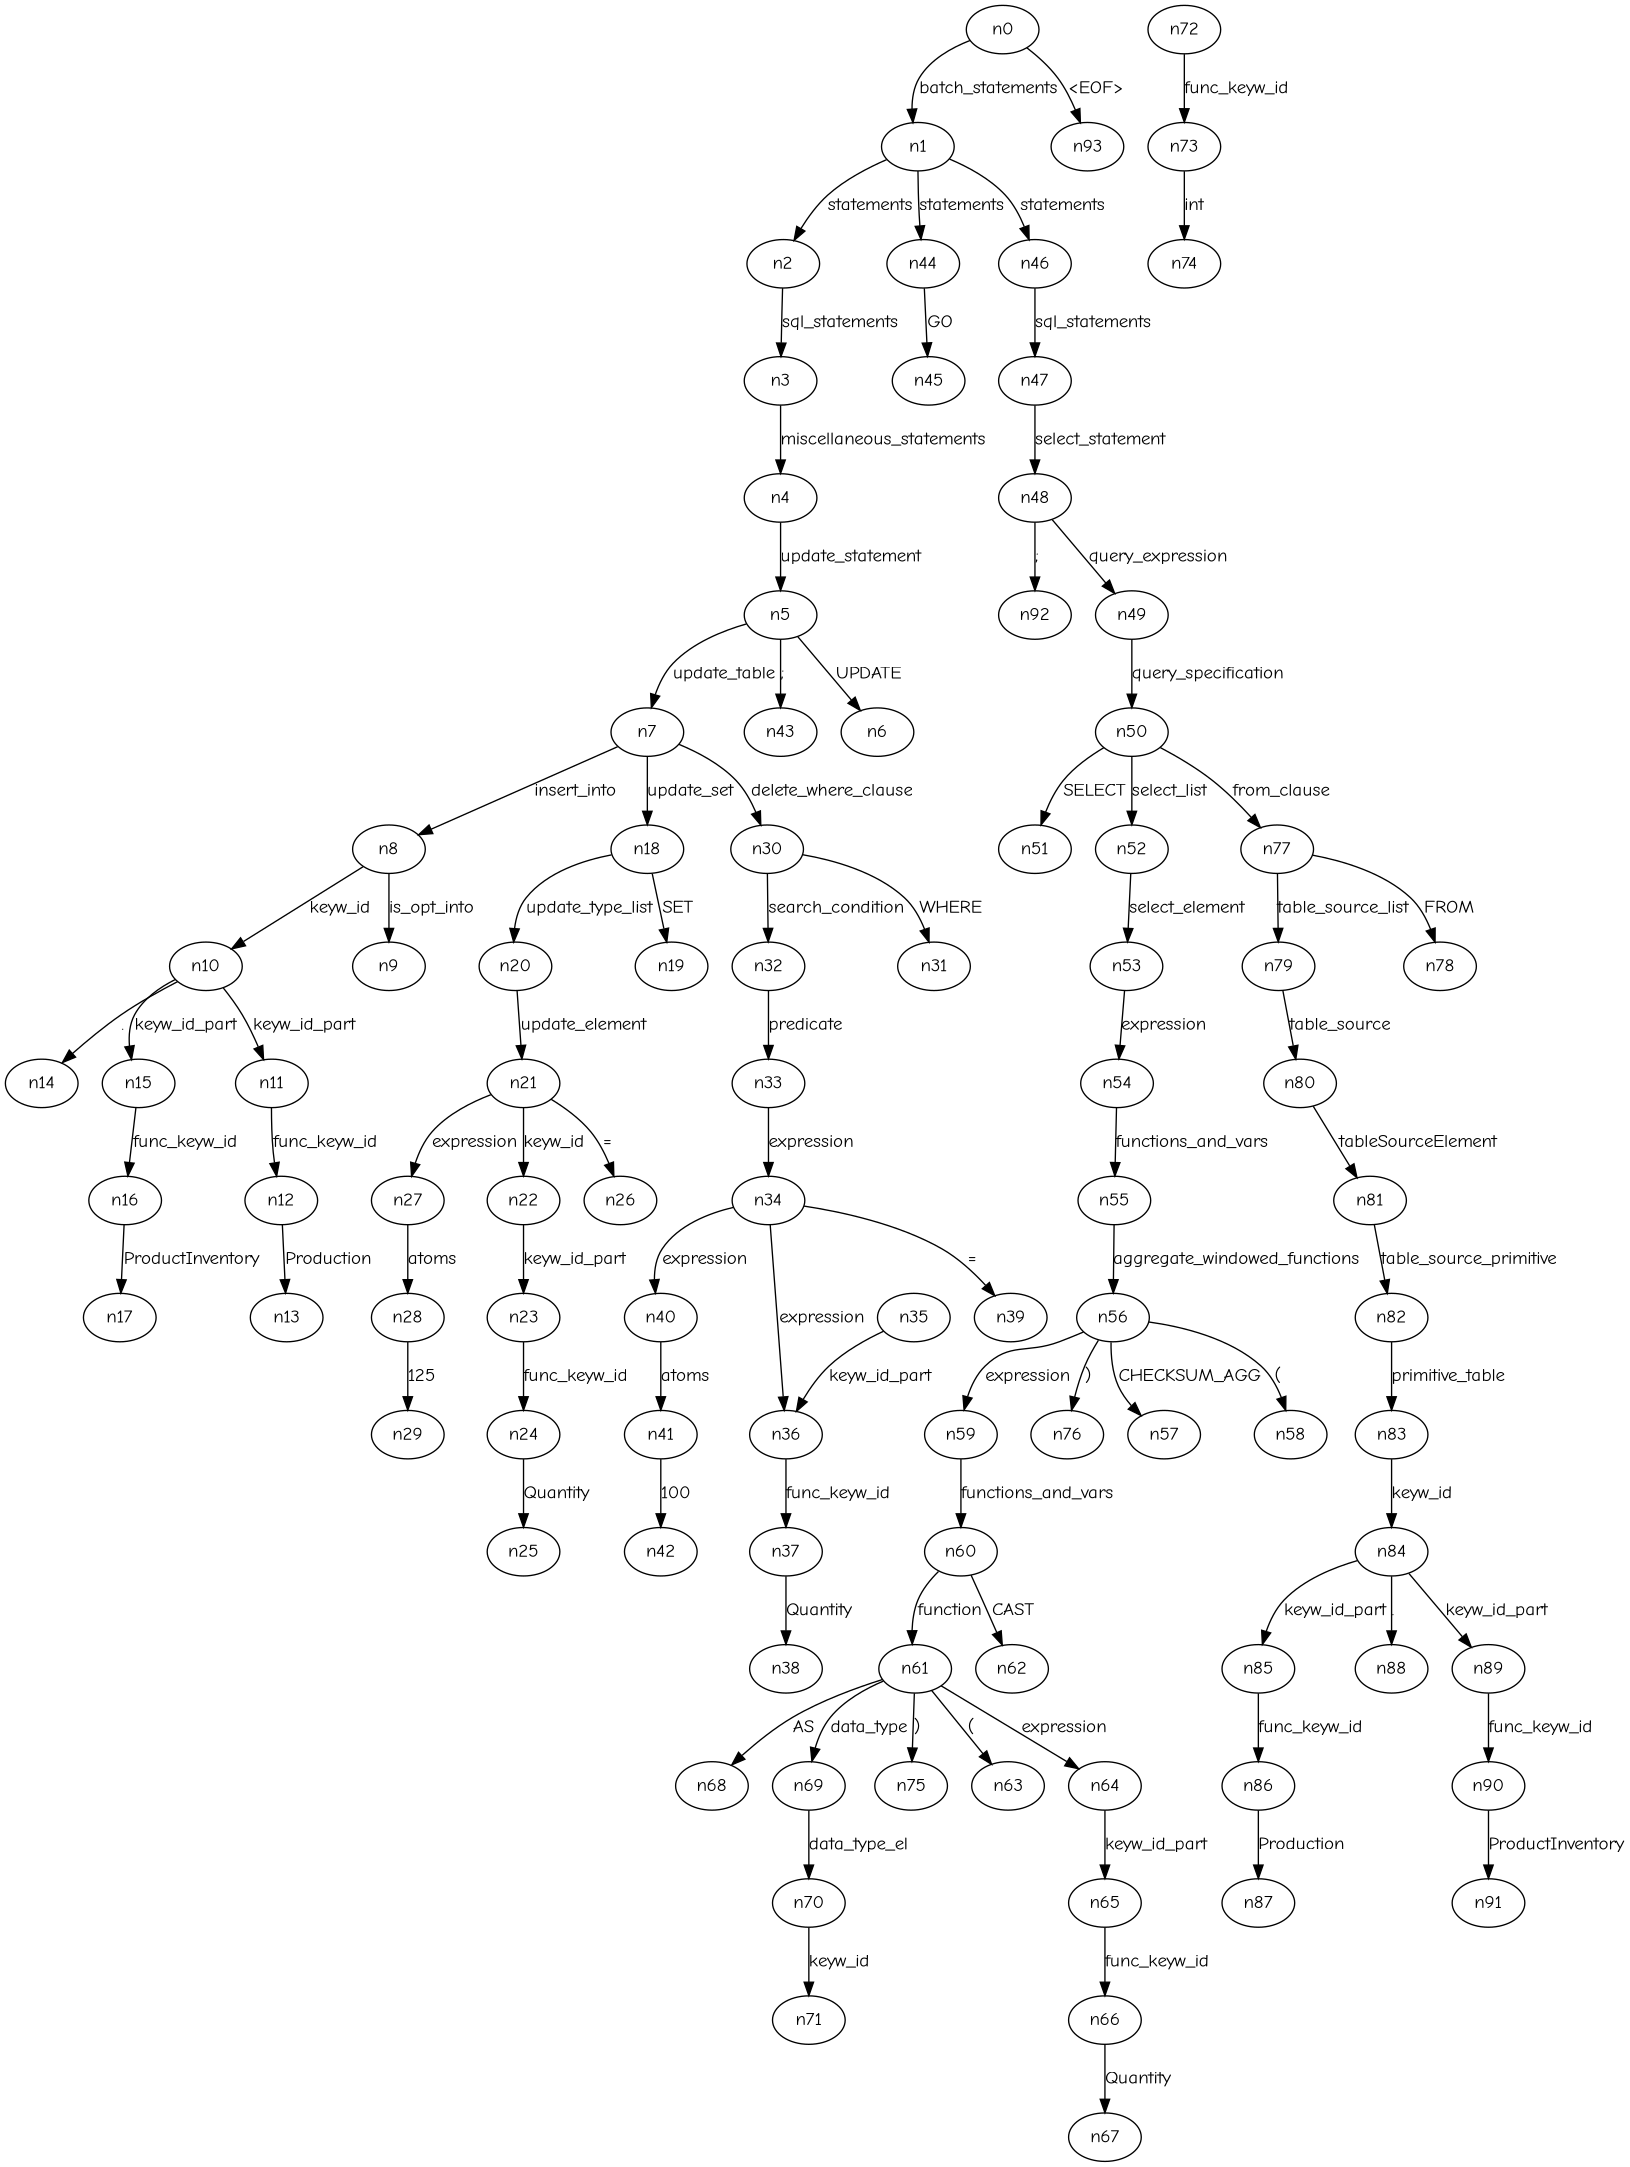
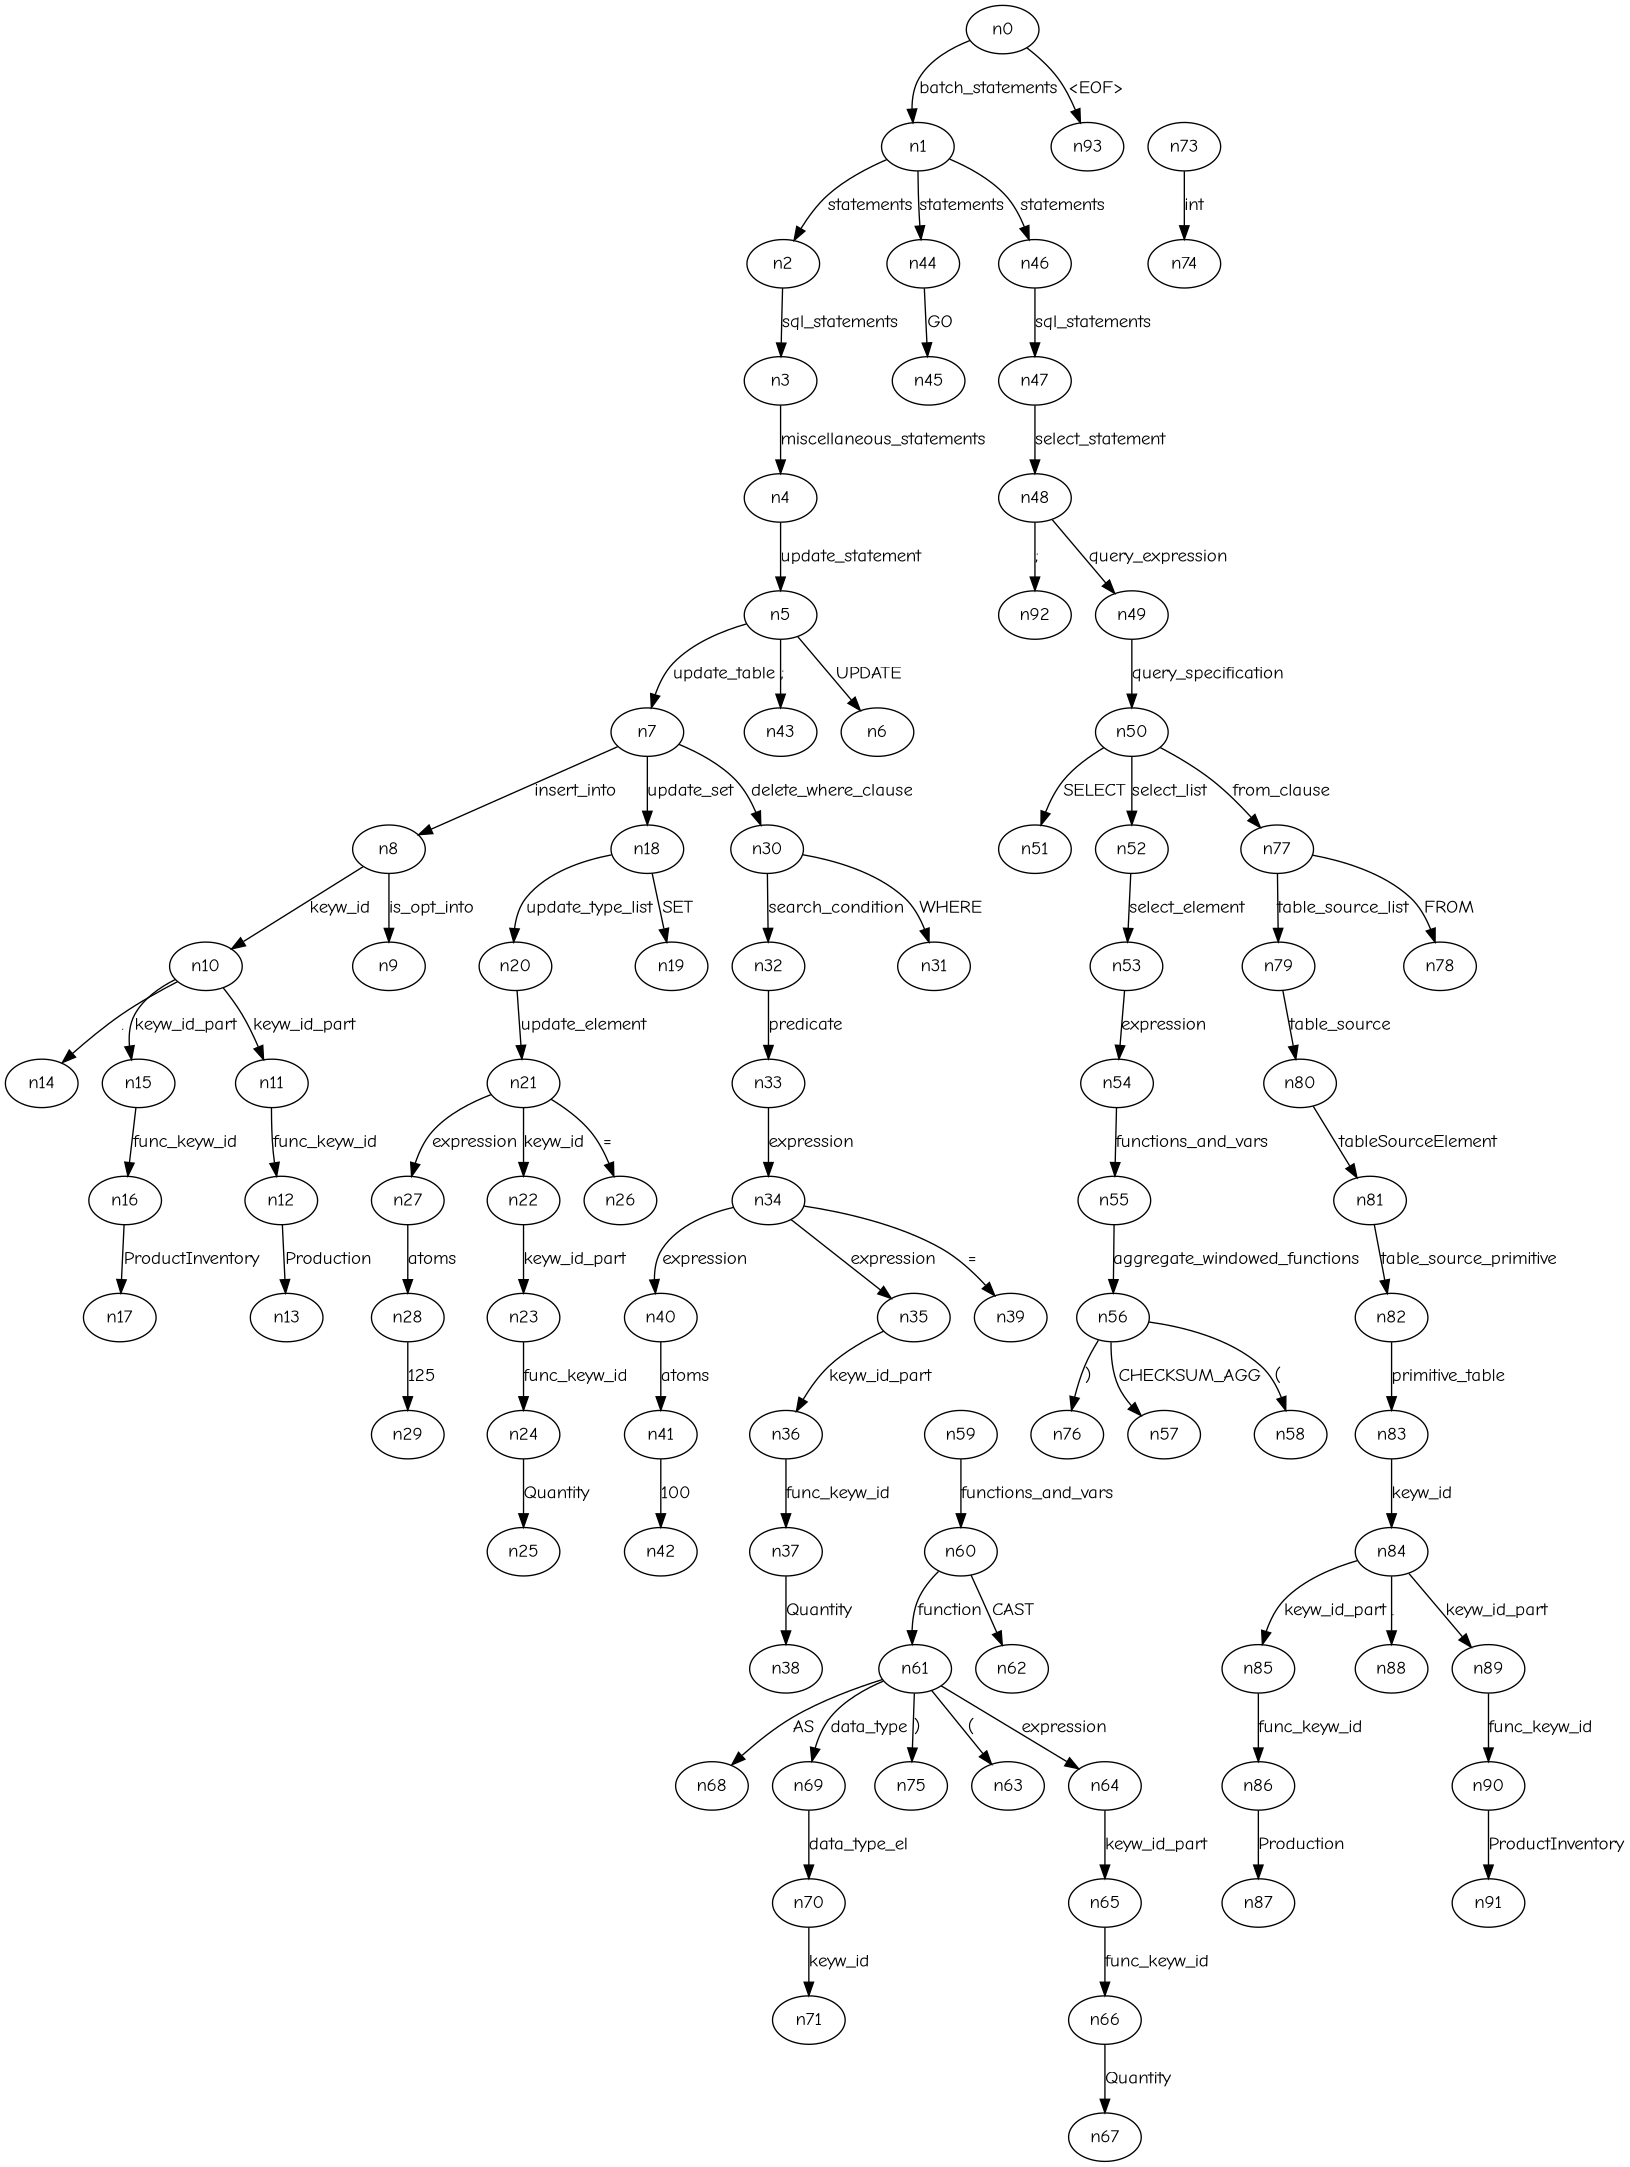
(1184, 30) -> none
(777, 1311) -> (836, 1255)
(1016, 1350) -> none
